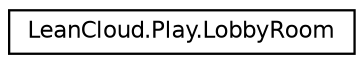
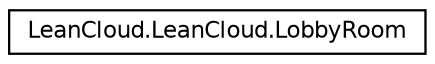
(182, 32) -> (217, 32)
